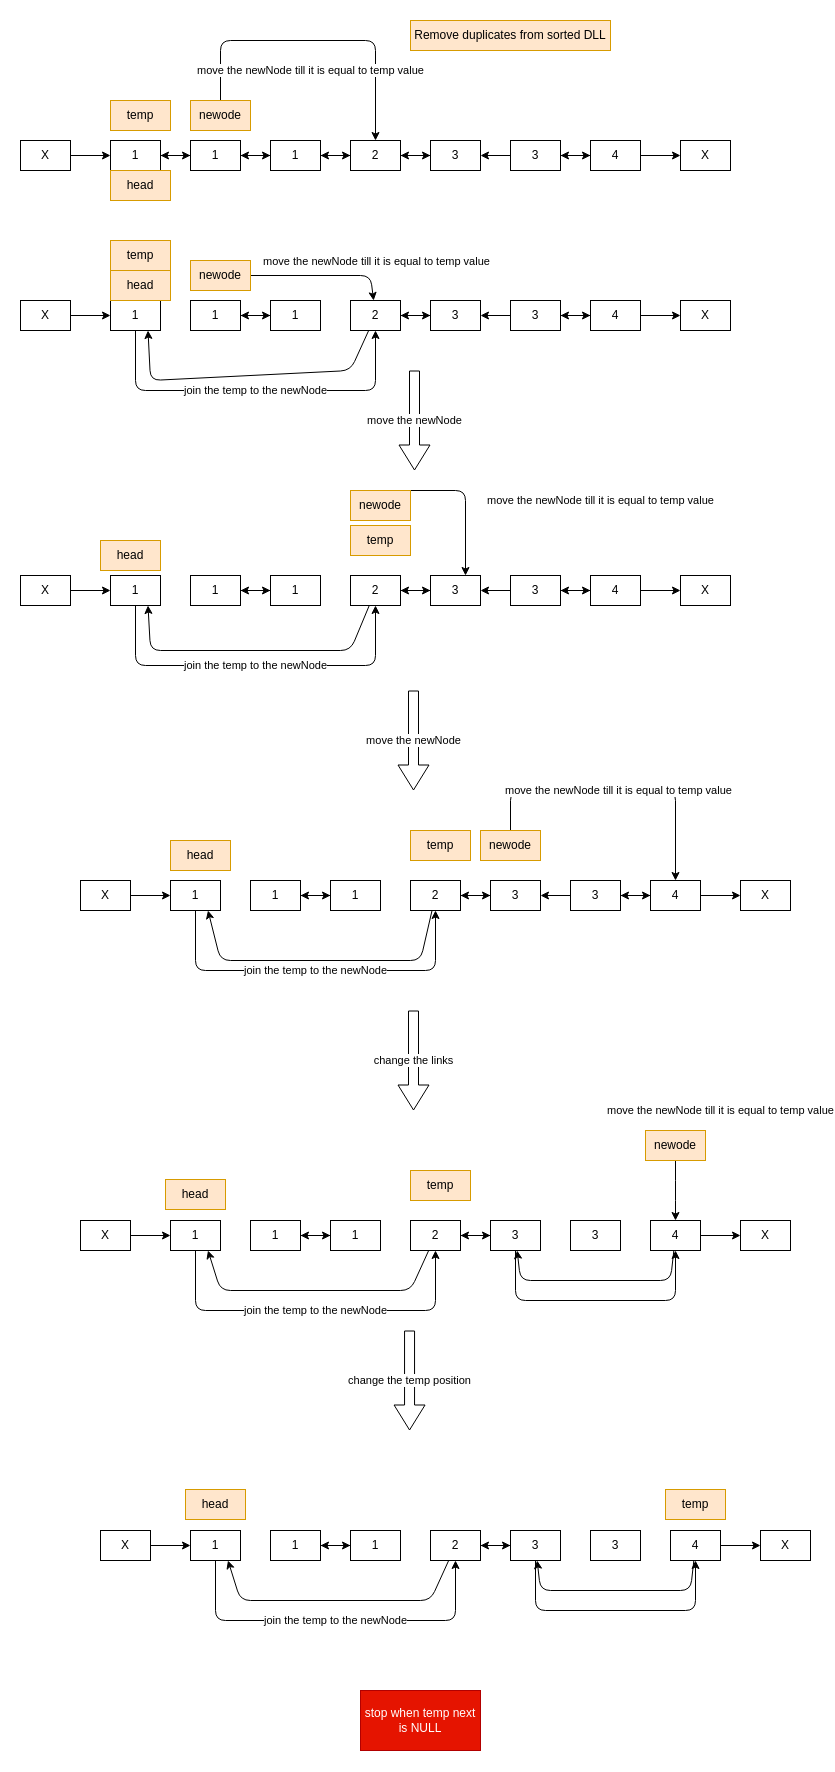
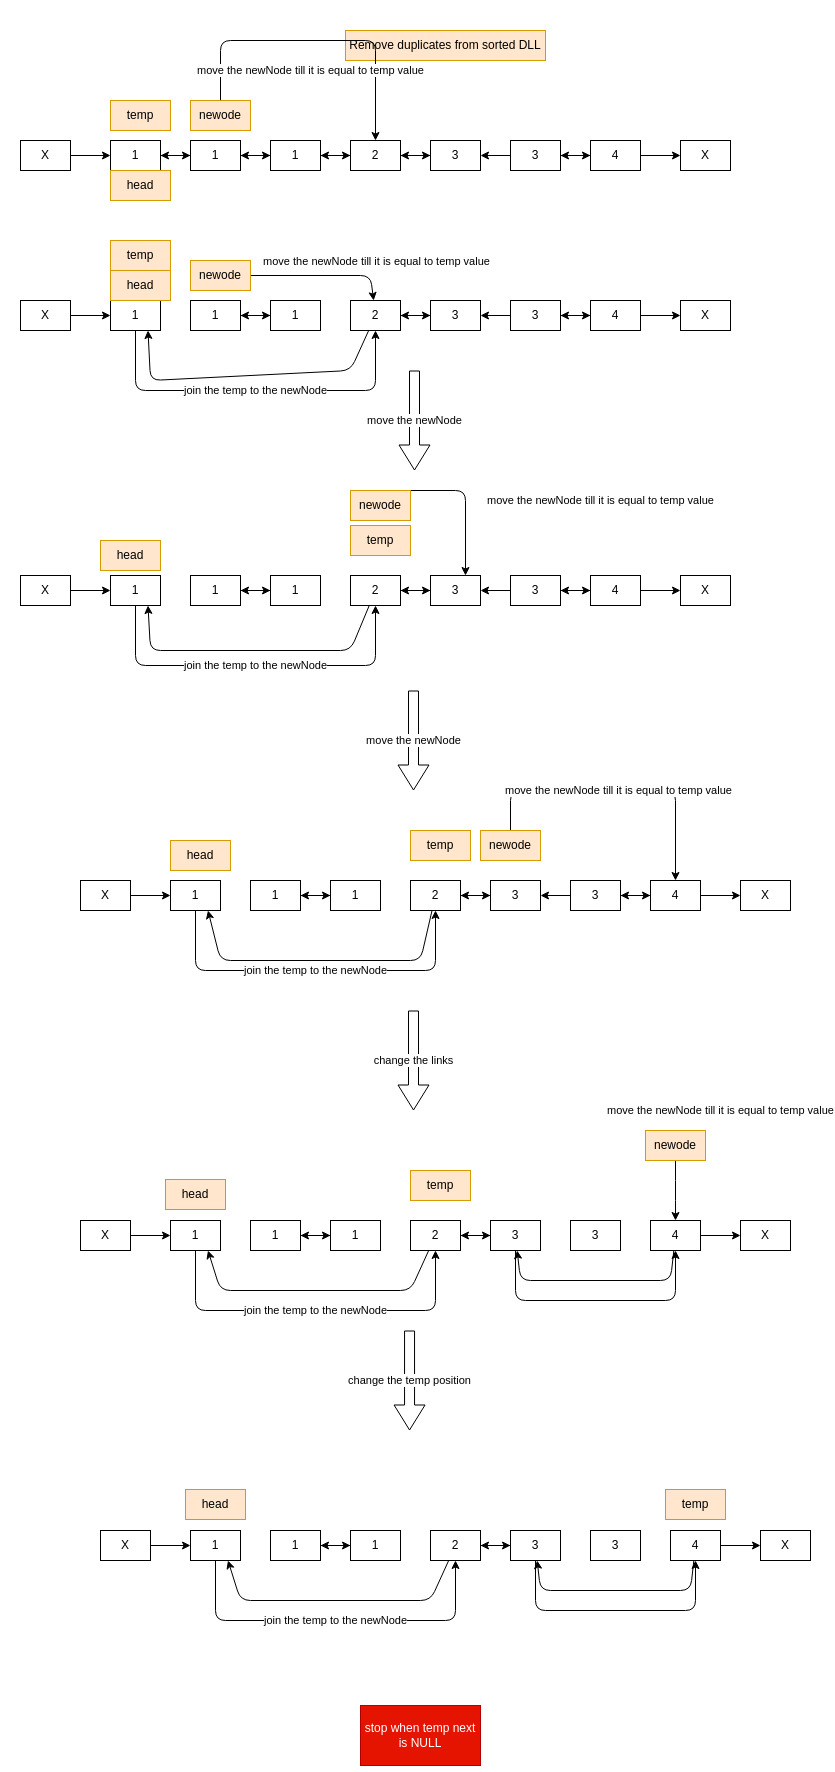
(511, 36) -> (446, 46)
(421, 1721) -> (421, 1736)
